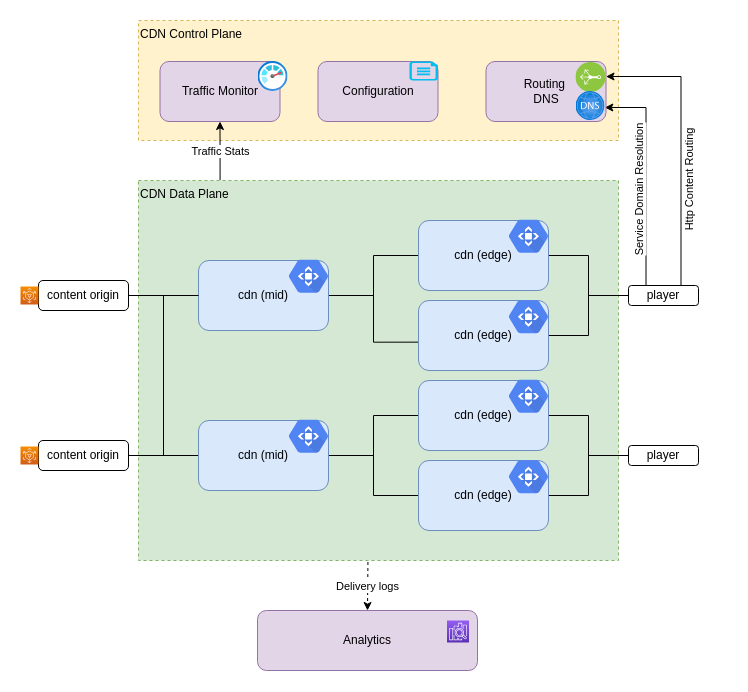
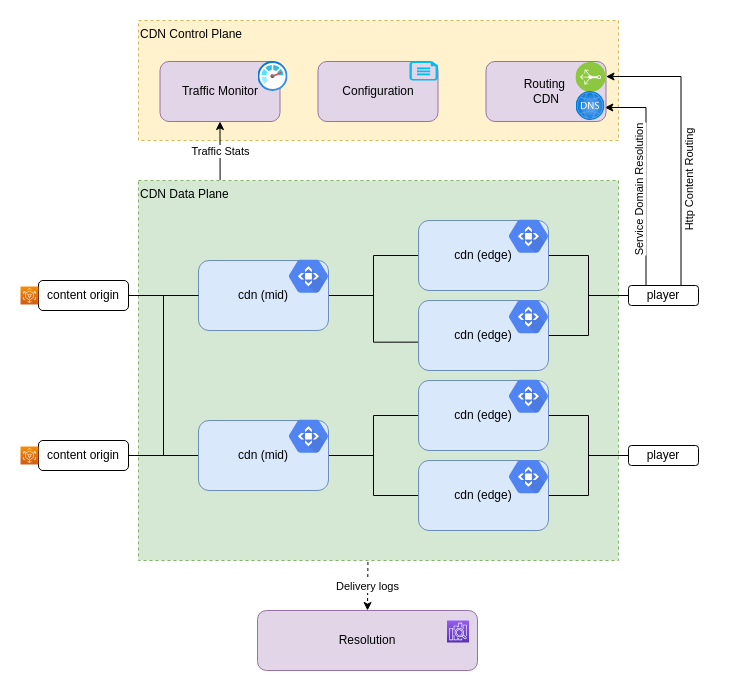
(547, 92) -> (547, 92)
(368, 641) -> (368, 641)
